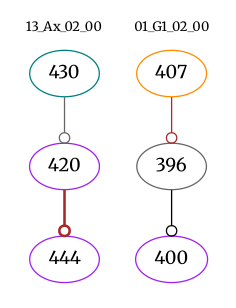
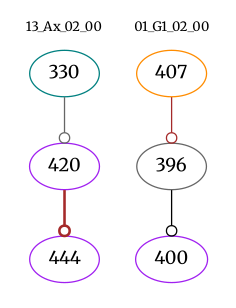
(65, 74) -> (65, 74)
